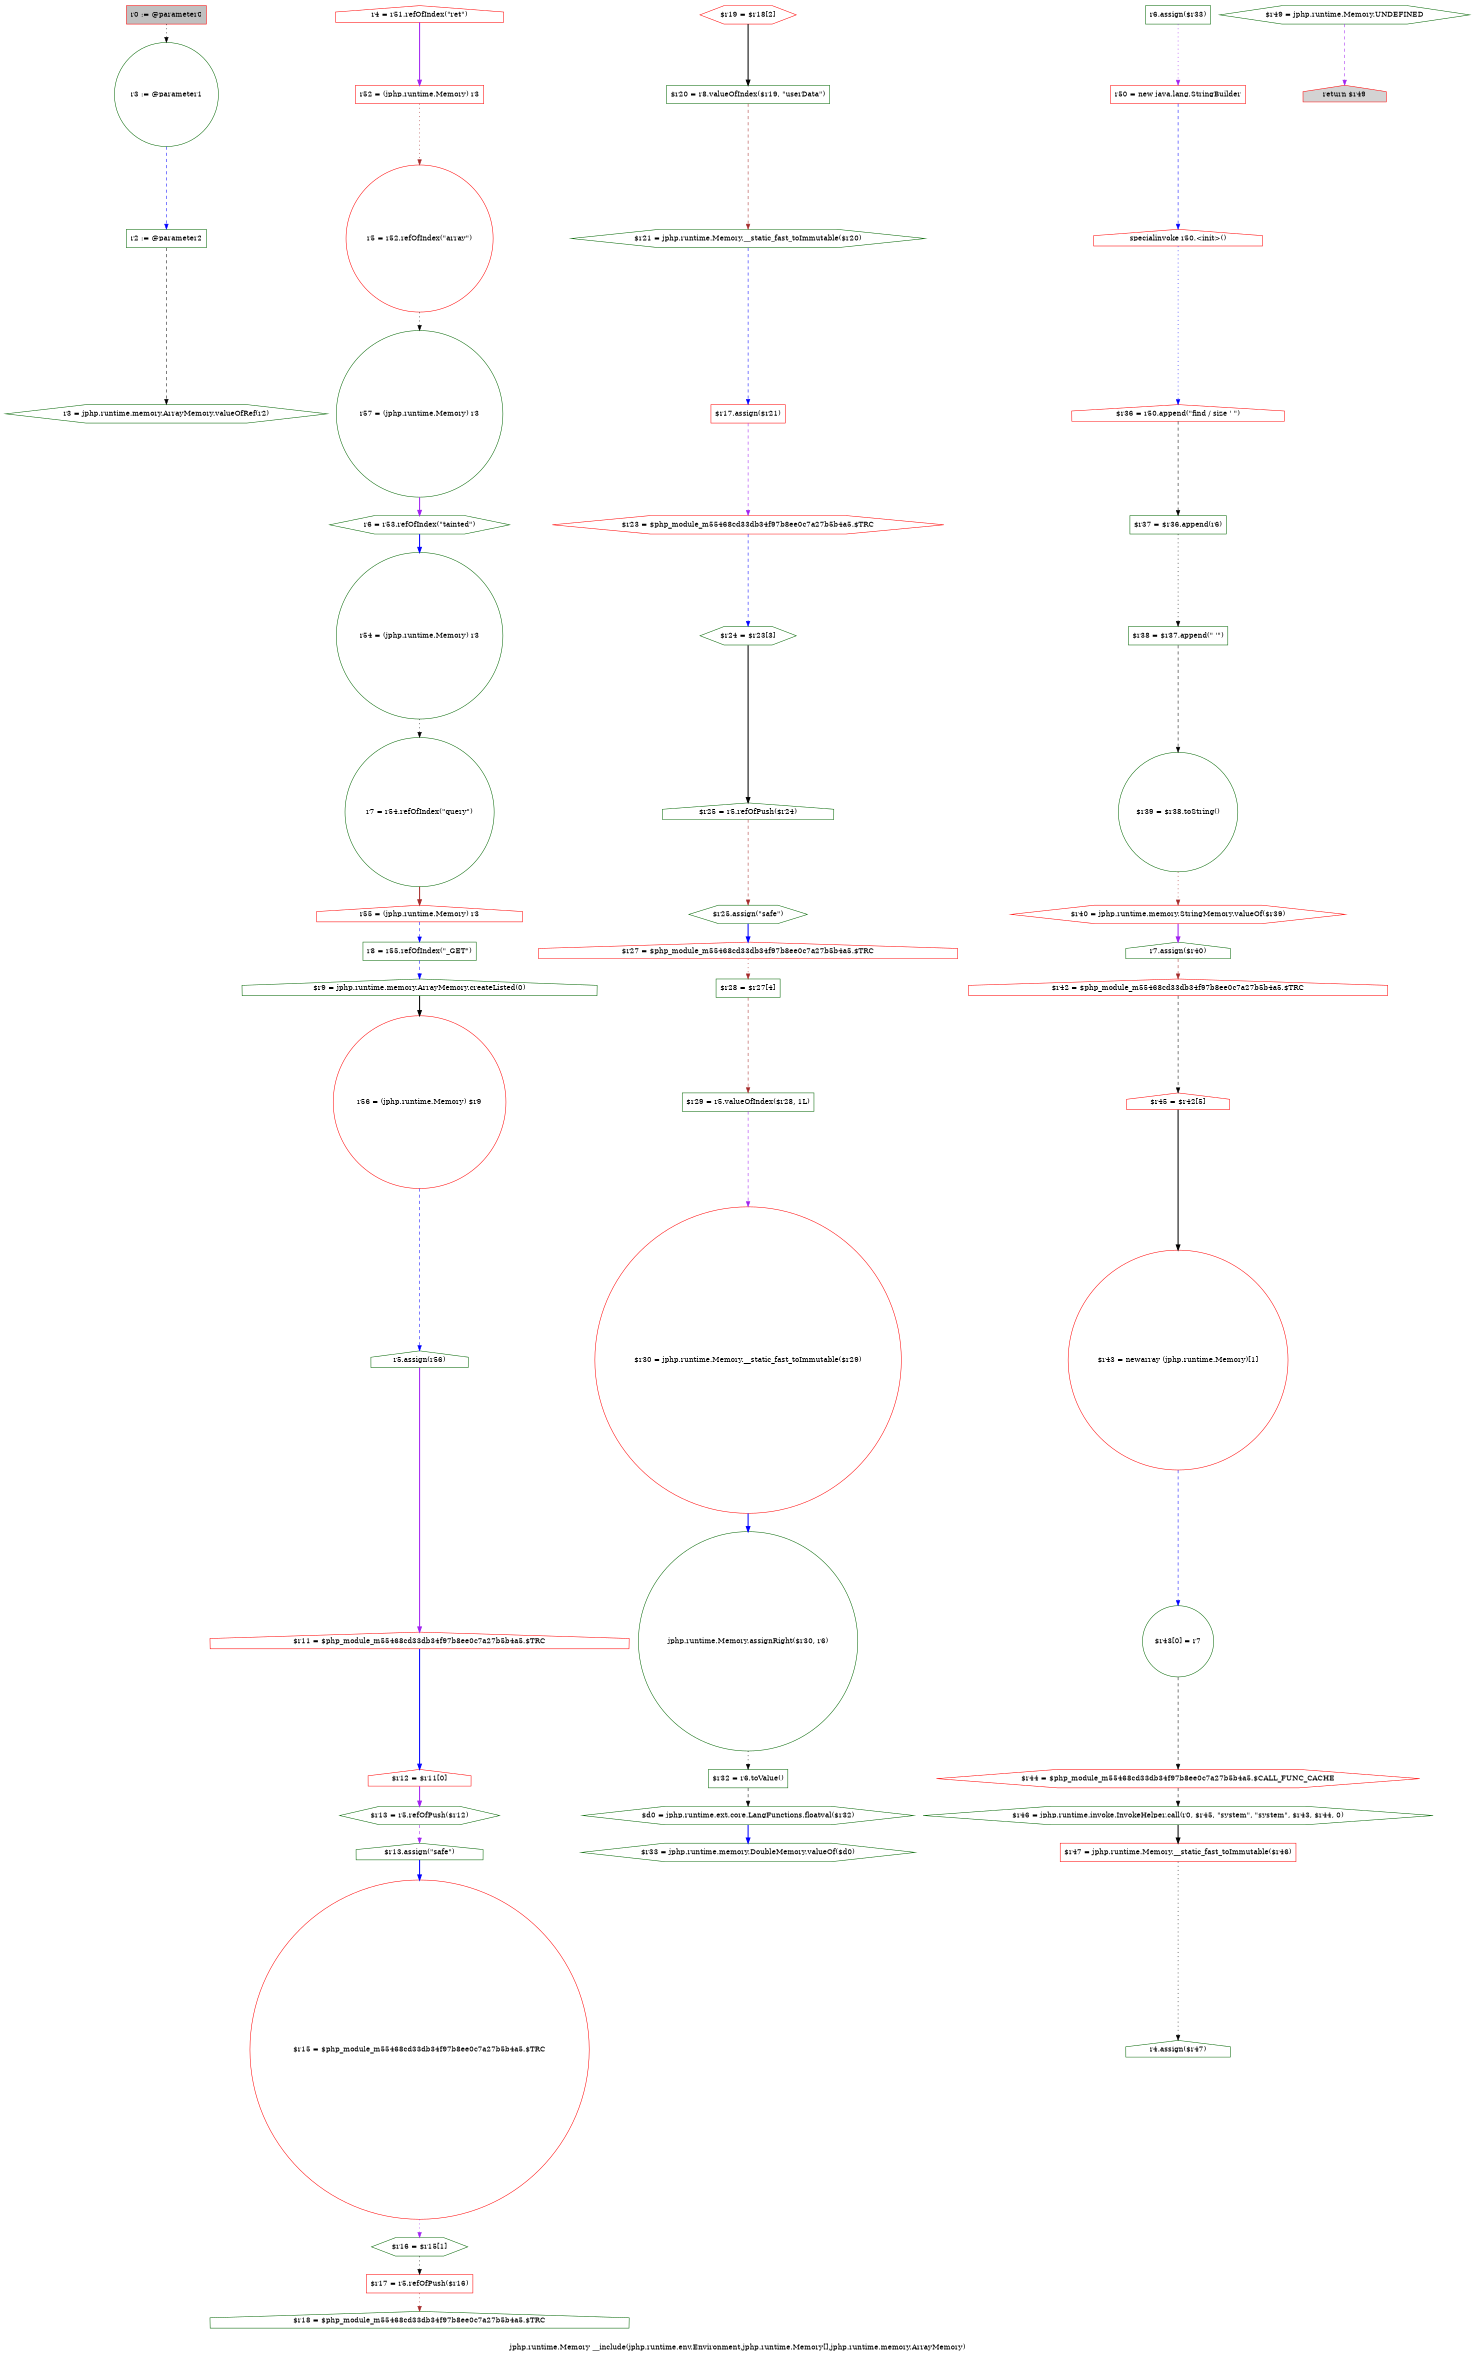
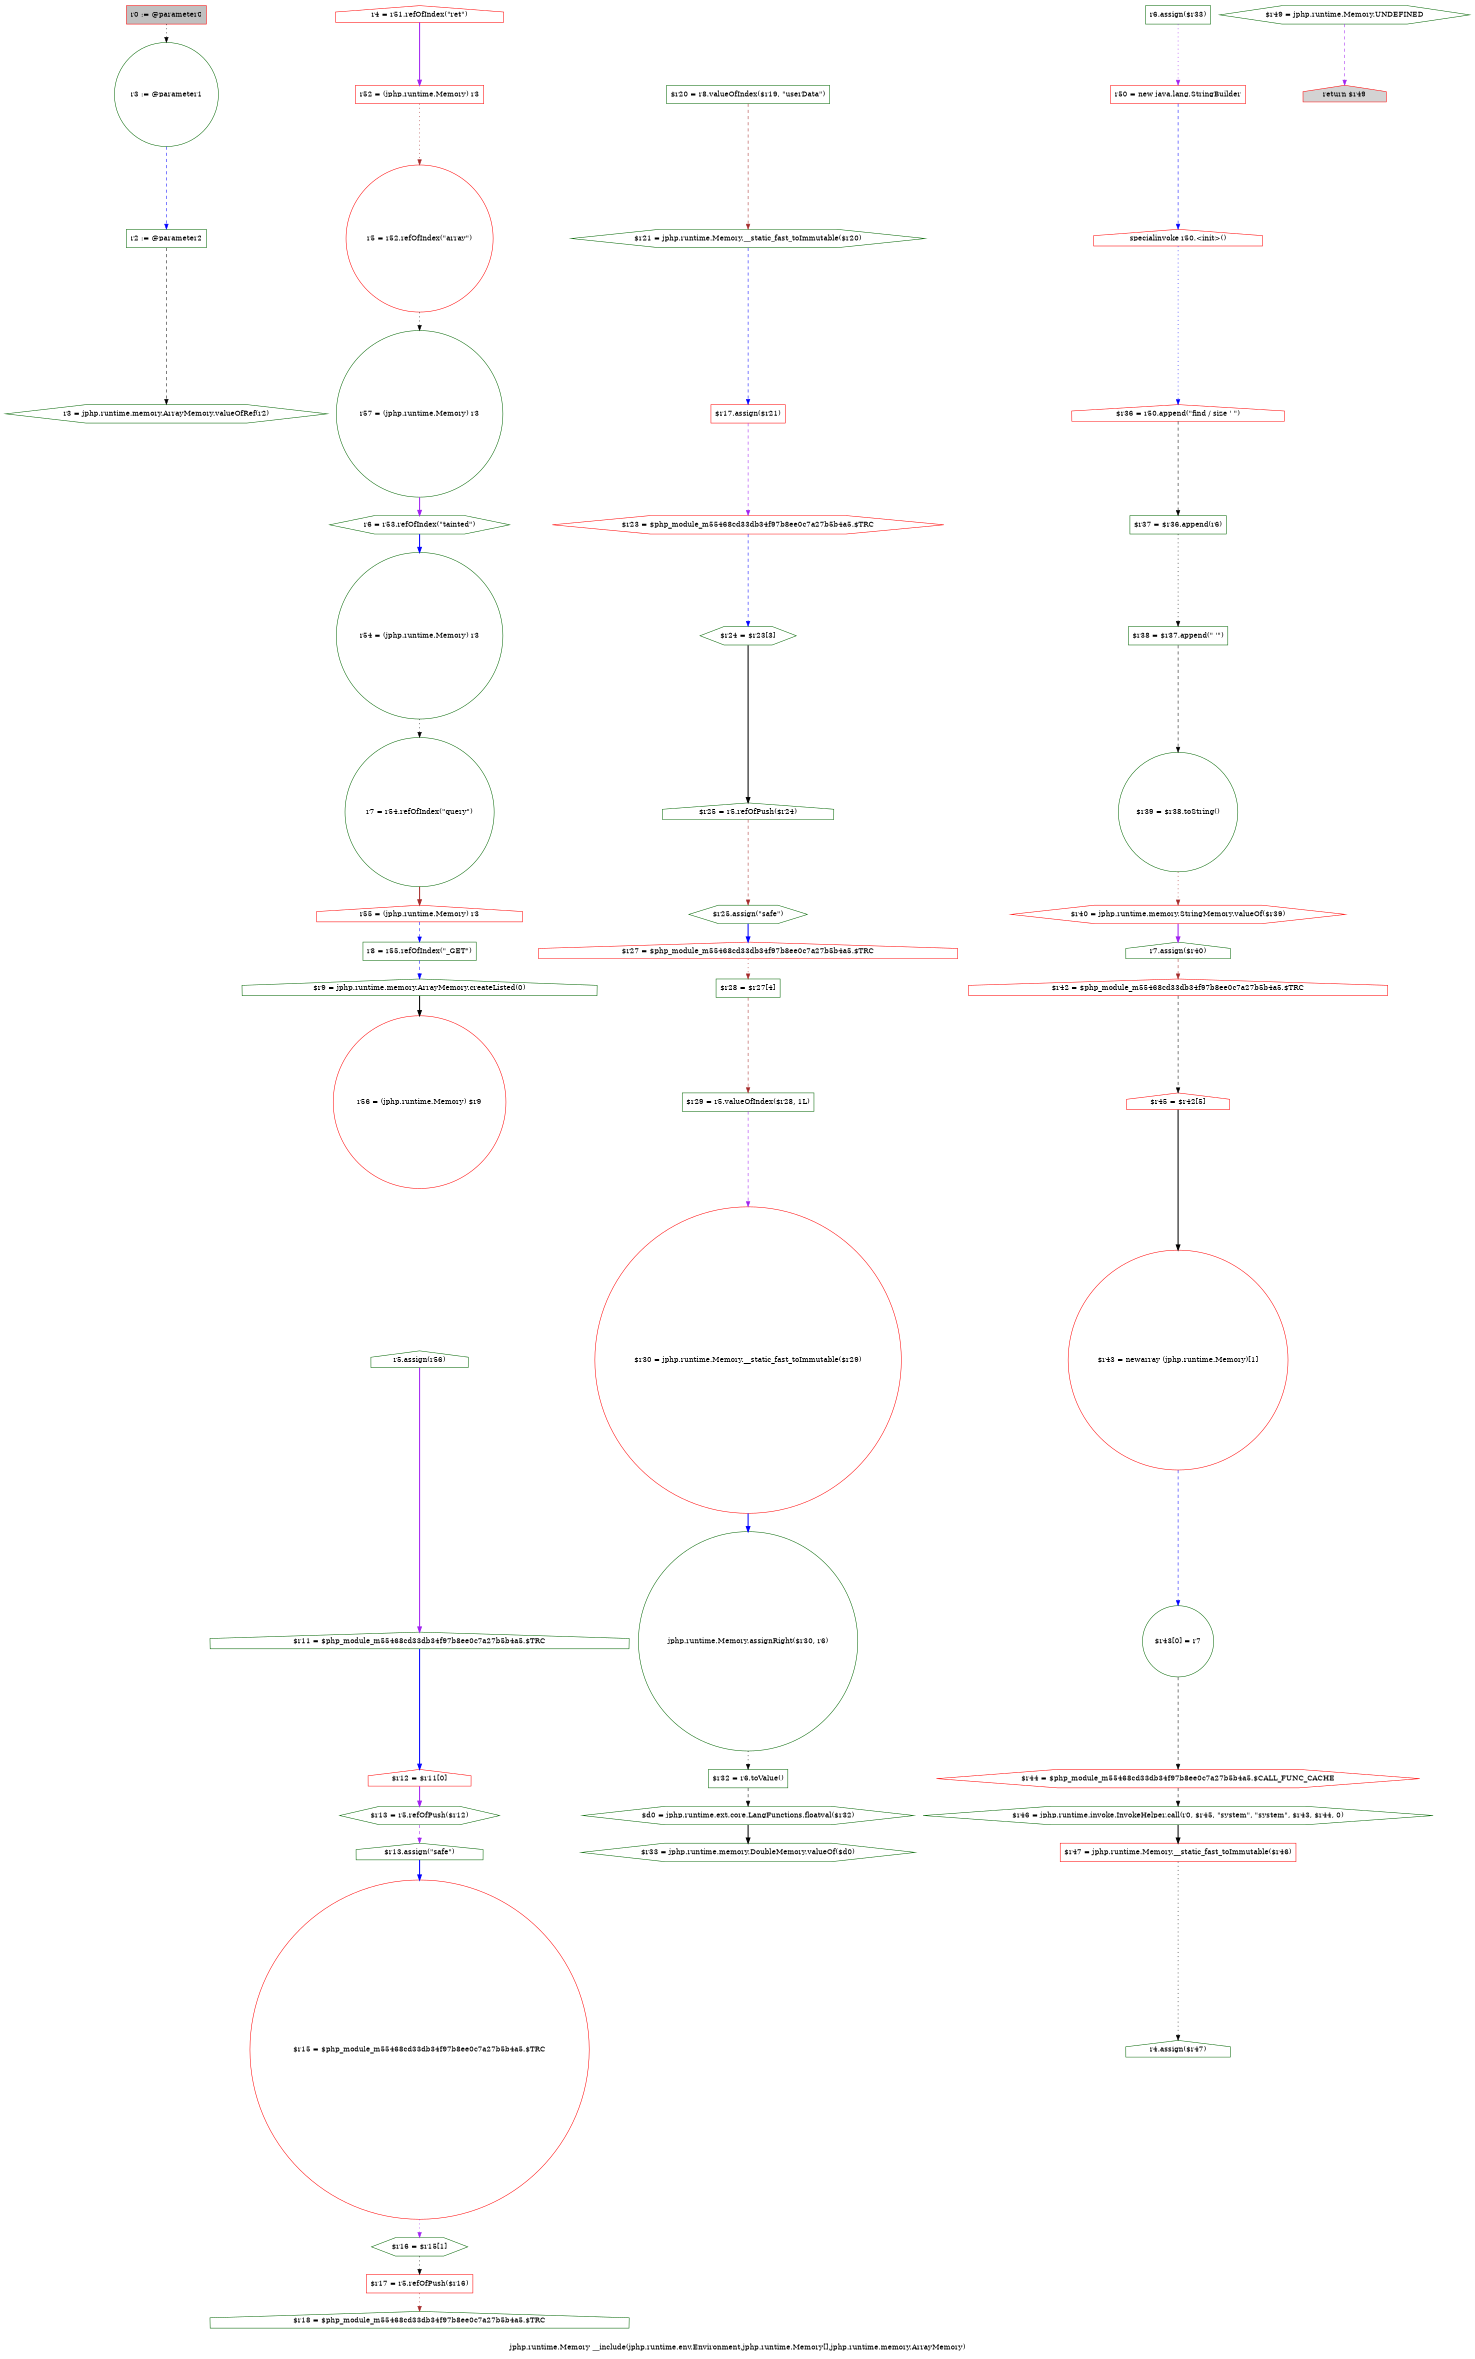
(748, 15) -> none
(420, 1267) -> none
(420, 1641) -> (420, 1641)
(748, 1831) -> (748, 1831)
